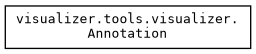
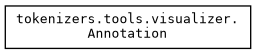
(128, 27) -> (128, 27)
